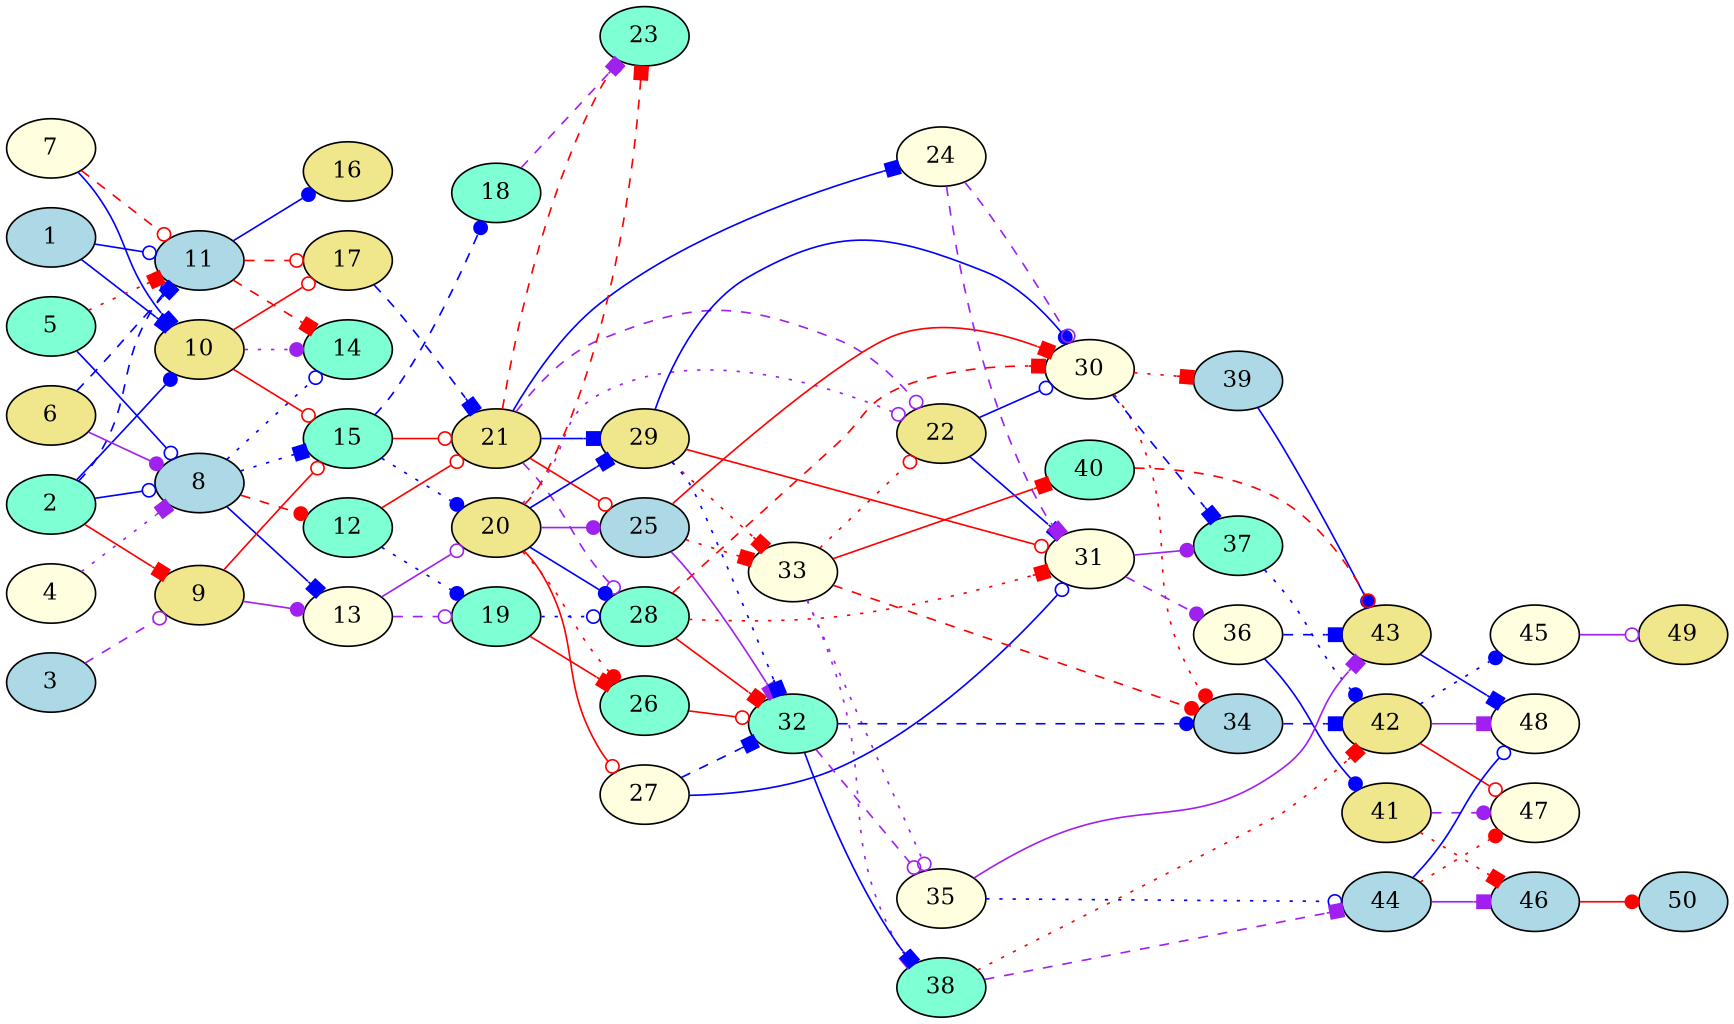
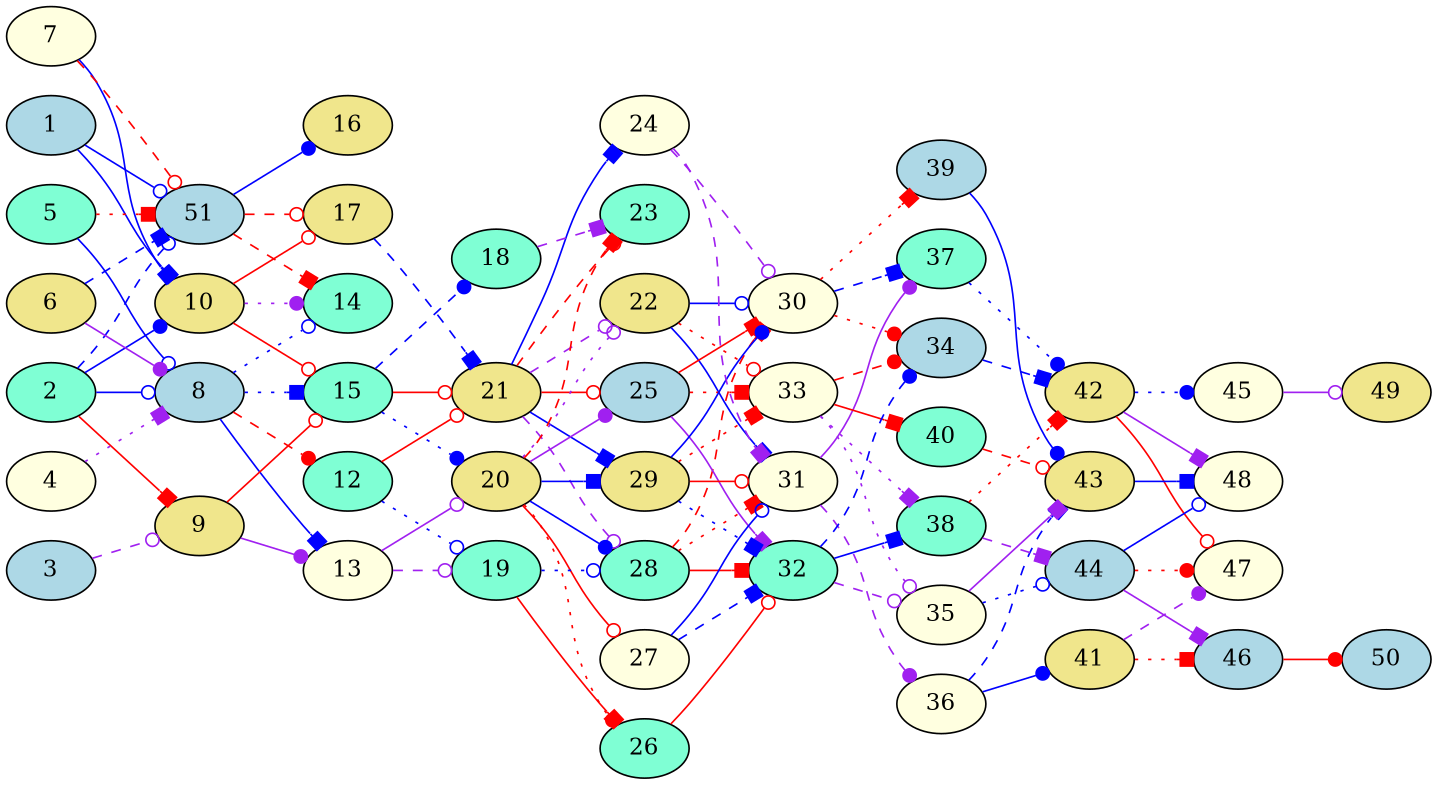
(199, 260) -> (199, 214)
(860, 509) -> (708, 341)
(411, 565) -> (411, 519)
